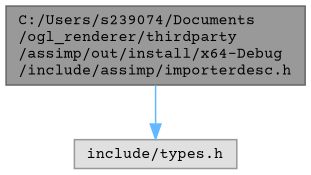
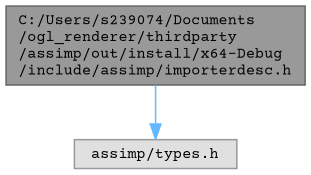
(156, 154) -> (156, 154)
